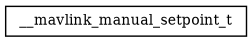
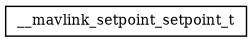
(126, 21) -> (126, 21)
